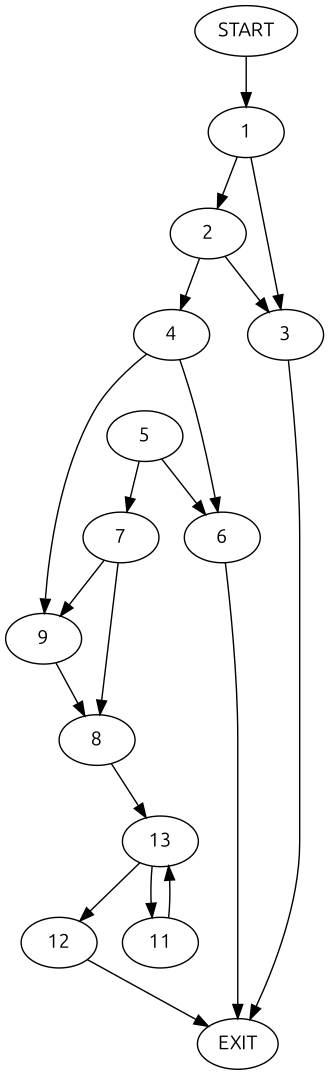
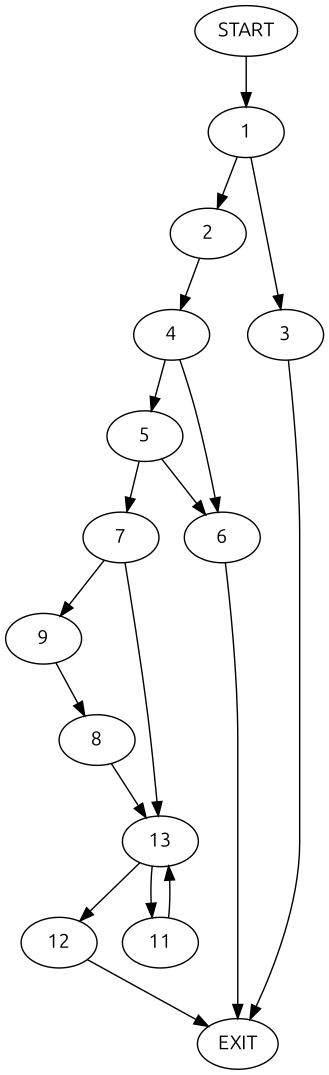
(243, 279) -> none
(71, 465) -> (160, 379)
(110, 632) -> (143, 682)
